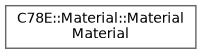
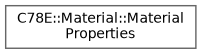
(101, 27) -> (101, 27)
